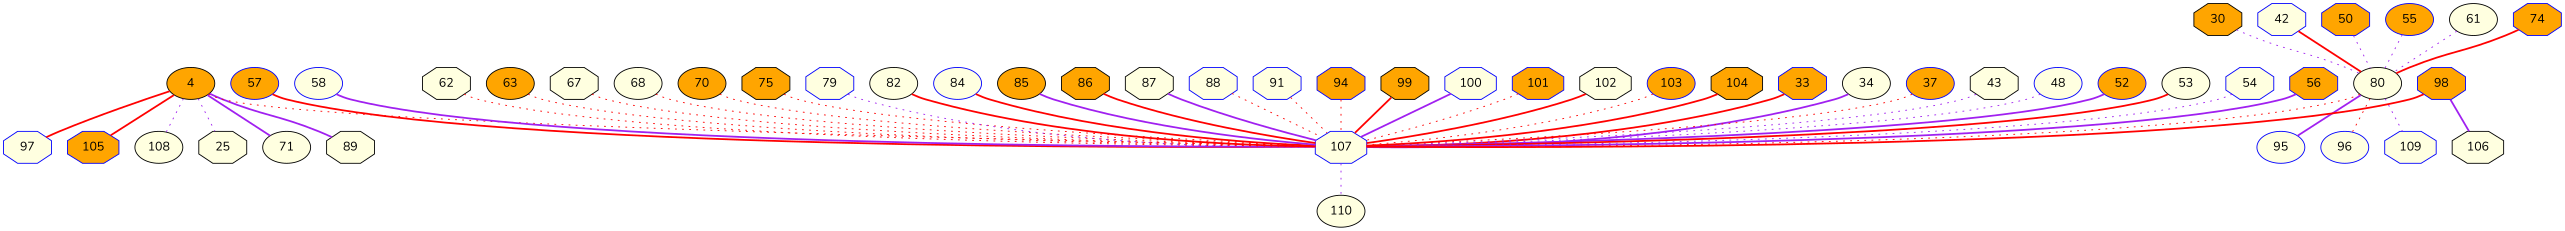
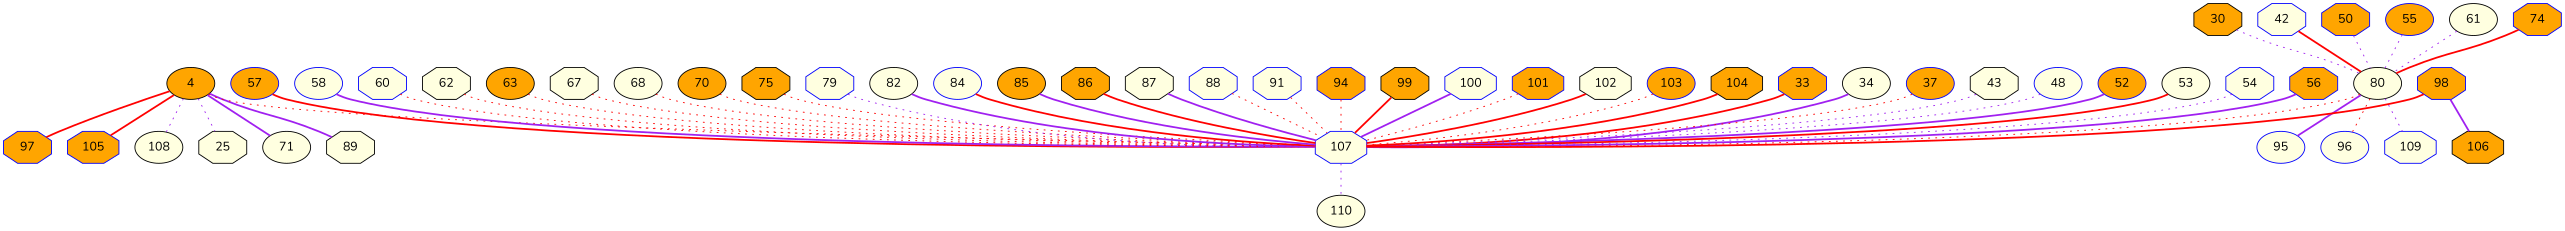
none -> (383, 83)
(1031, 123) -> (1031, 123)
(28, 147) -> (28, 147)
(2478, 147) -> (2478, 147)
